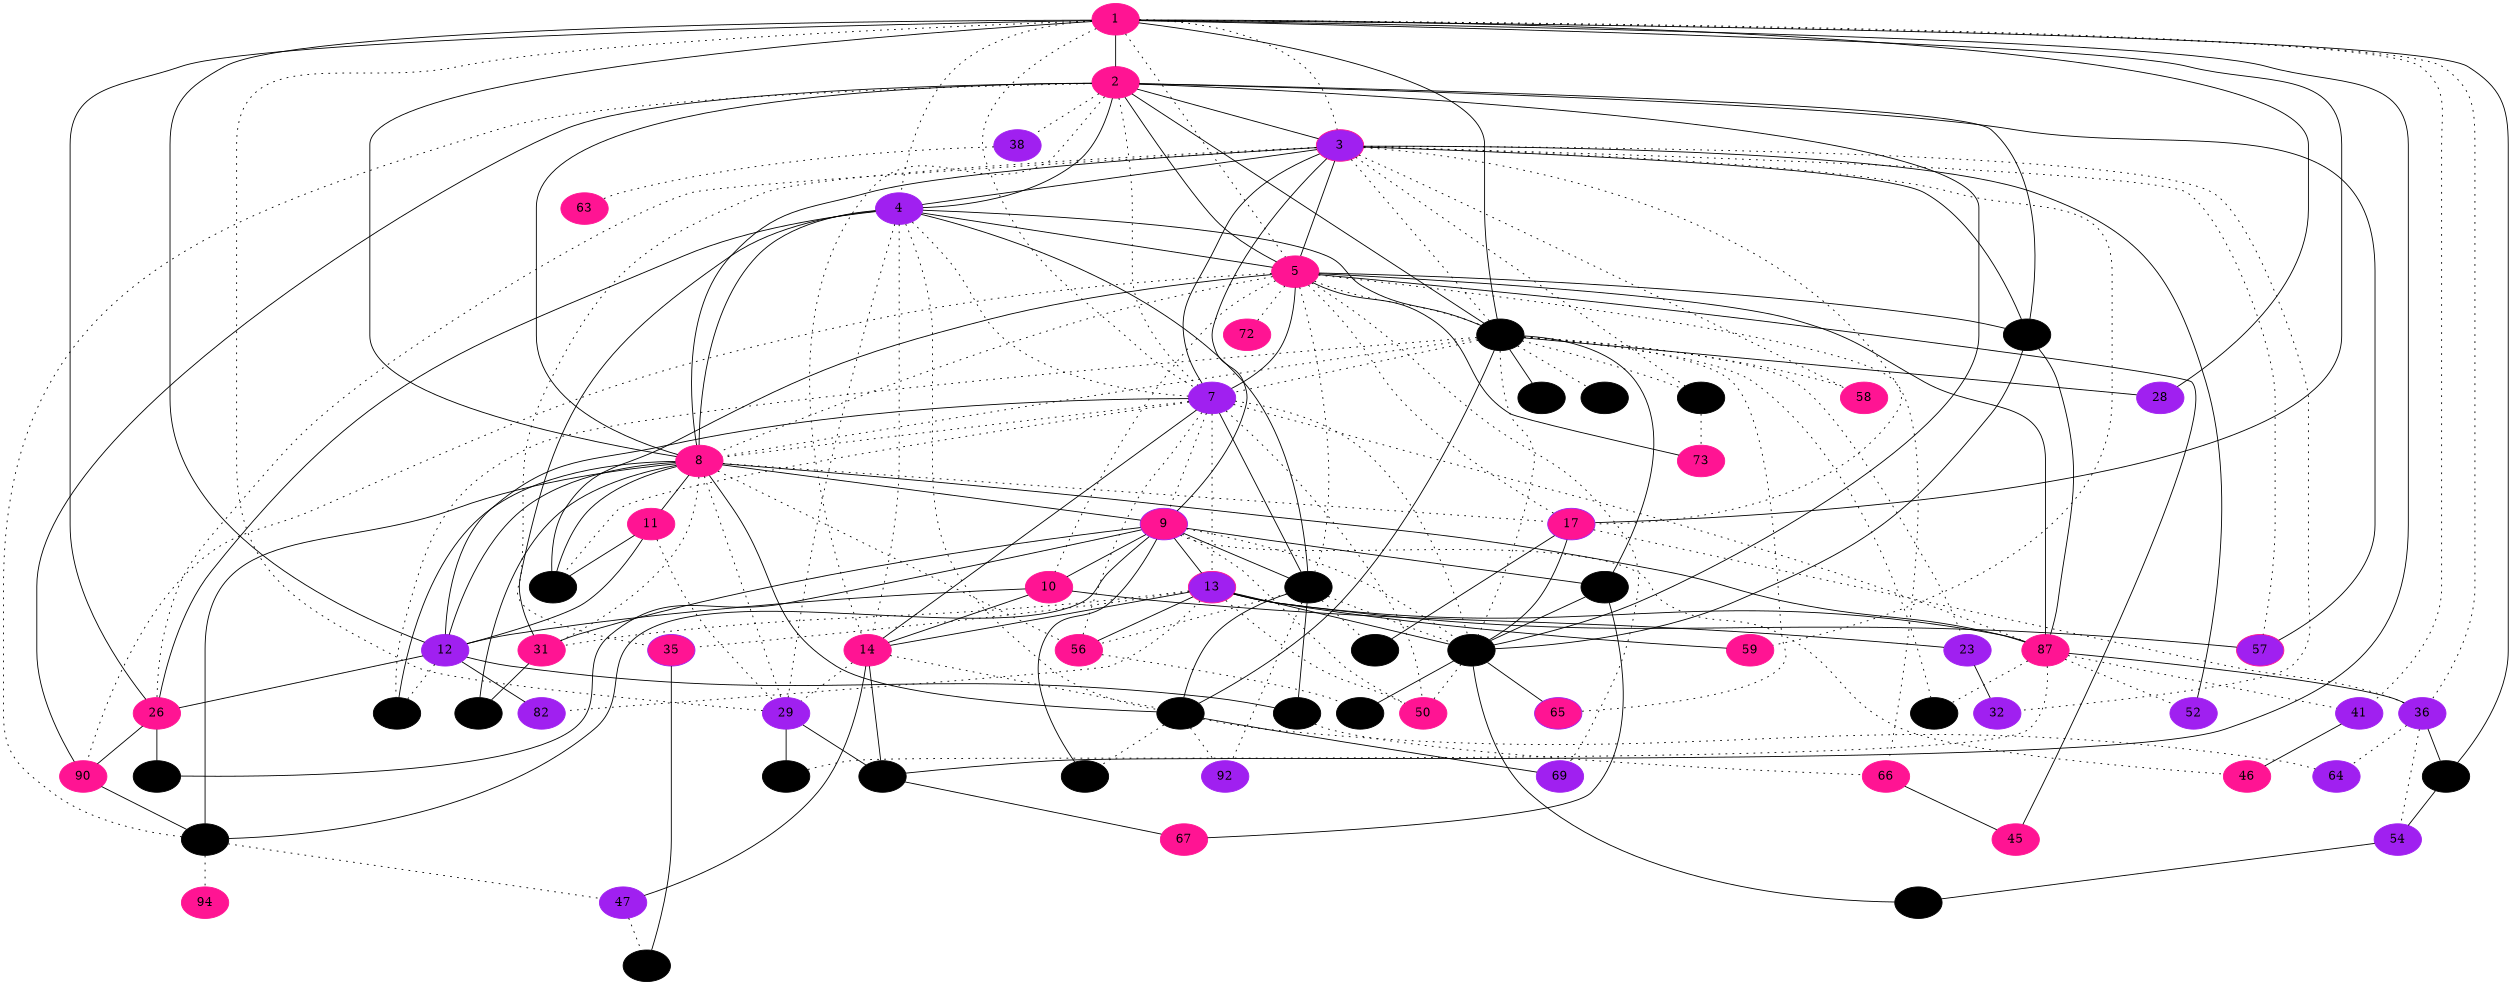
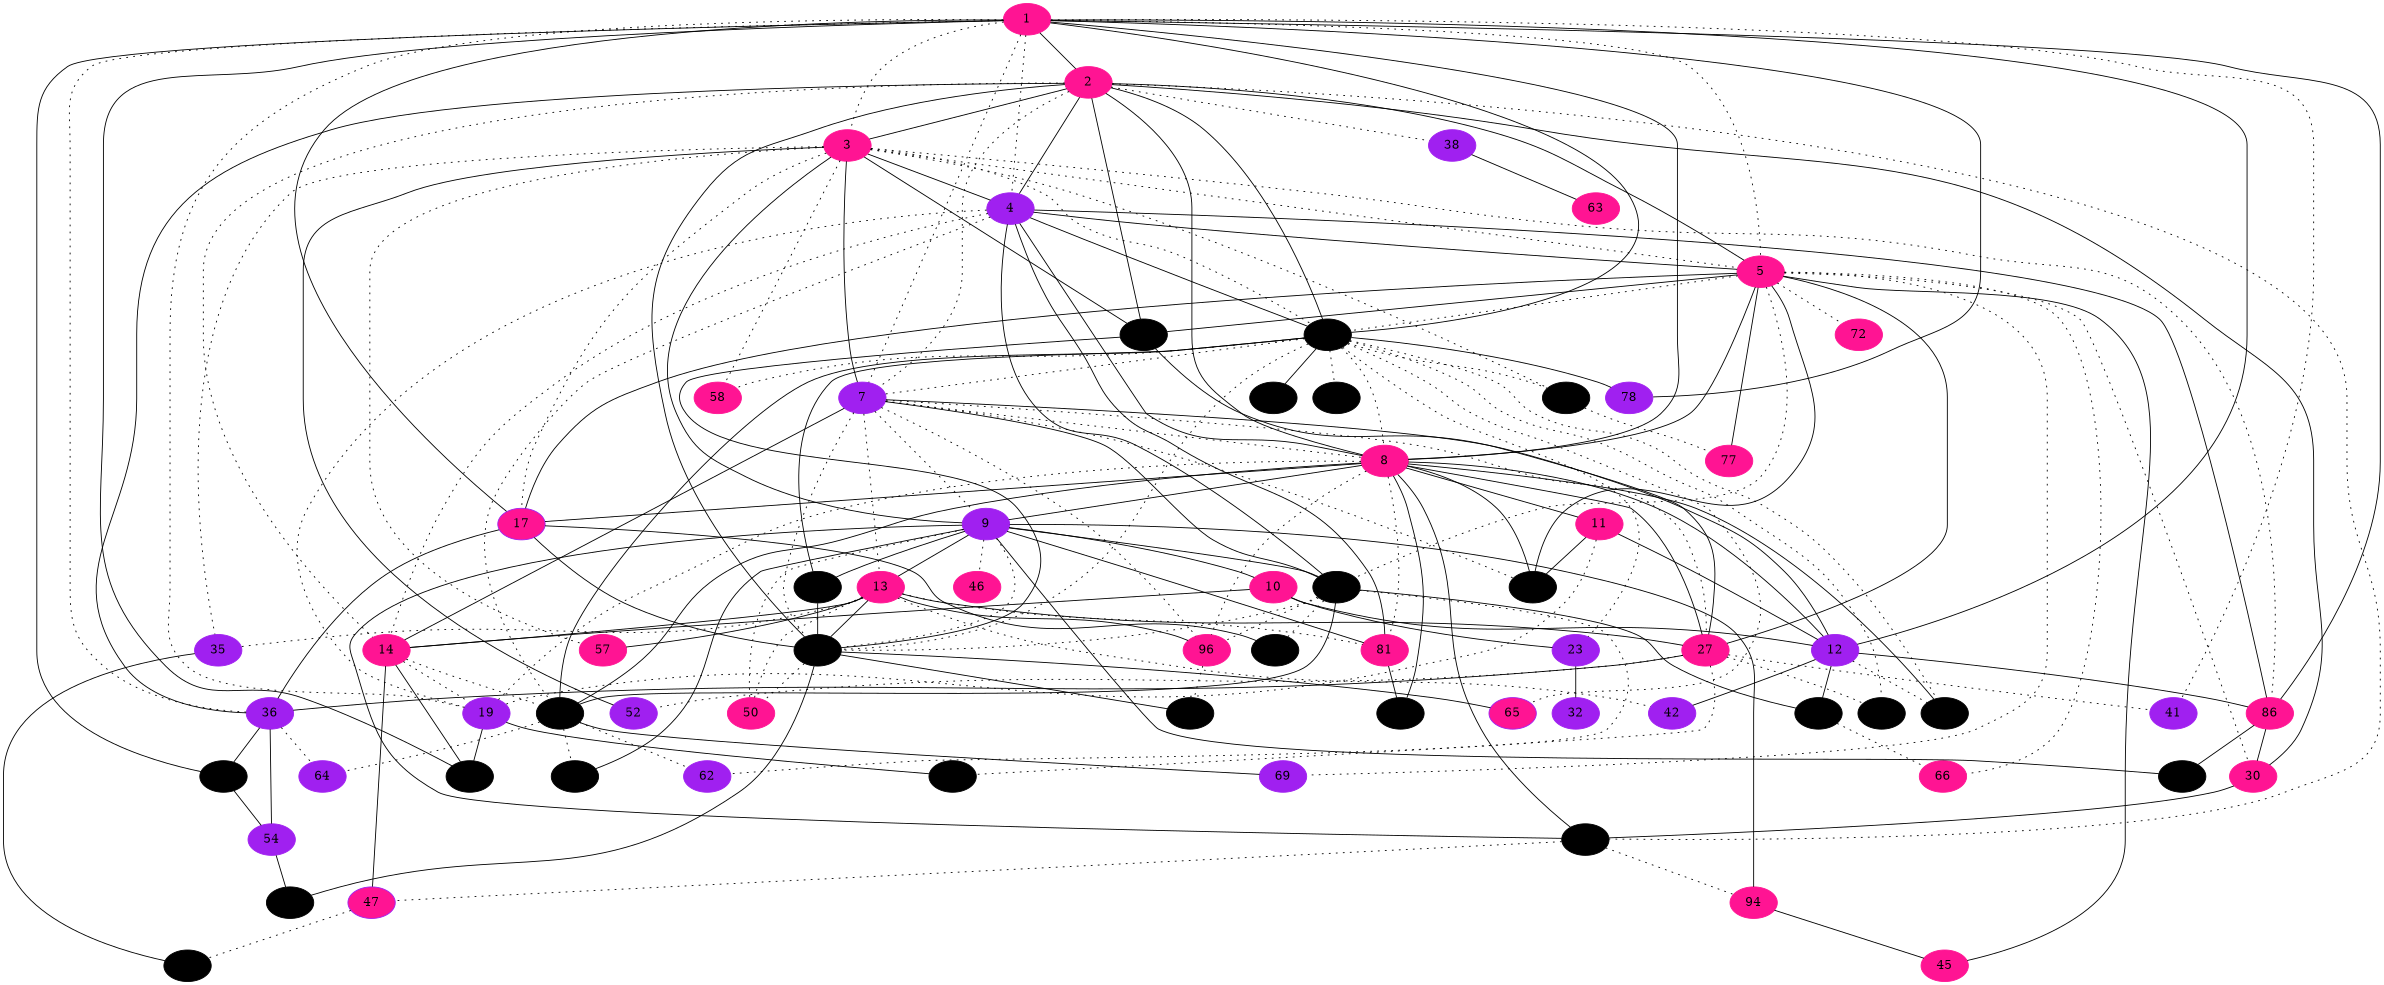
(1999, 128) -> (307, 138)
(1340, 145) -> (847, 145)
(797, 161) -> (1524, 177)
(916, 183) -> none
(2177, 183) -> none
(1318, 208) -> (1304, 209)
(1281, 346) -> none
(991, 349) -> (1664, 426)
(1023, 352) -> none
(2160, 398) -> (1629, 398)
(1416, 415) -> (1131, 309)
(1138, 416) -> none
(1701, 461) -> (1729, 461)
(1115, 491) -> (973, 491)
(1164, 524) -> (986, 524)
(1347, 540) -> none
none -> (1508, 561)
(1212, 587) -> (881, 587)
(1999, 617) -> (369, 588)
(542, 650) -> (1385, 650)
(671, 650) -> (218, 650)
(1079, 650) -> (1207, 650)
(1750, 650) -> none
(2045, 650) -> (1705, 650)
(2260, 650) -> (603, 650)
(157, 713) -> (2270, 713)
(542, 713) -> (1672, 713)
(786, 713) -> (486, 713)
(2303, 745) -> none
(83, 776) -> (2253, 776)
(1225, 776) -> (707, 776)
(2410, 776) -> (271, 776)
(1951, 808) -> (1849, 934)
(1184, 840) -> none
(623, 903) -> (372, 903)
